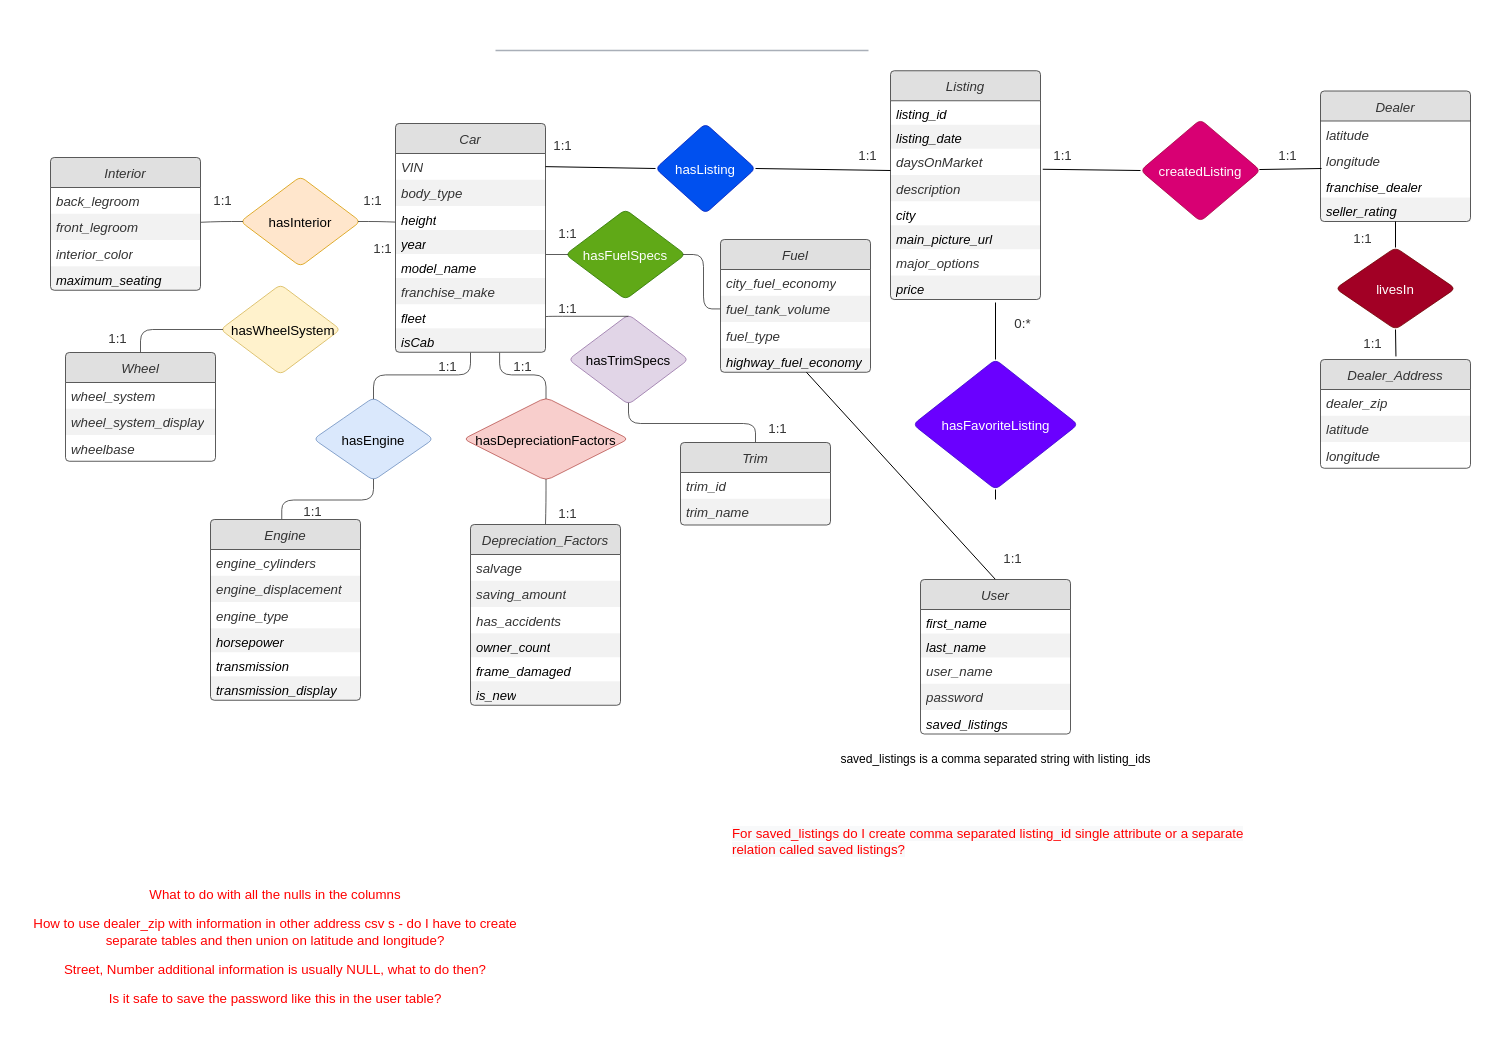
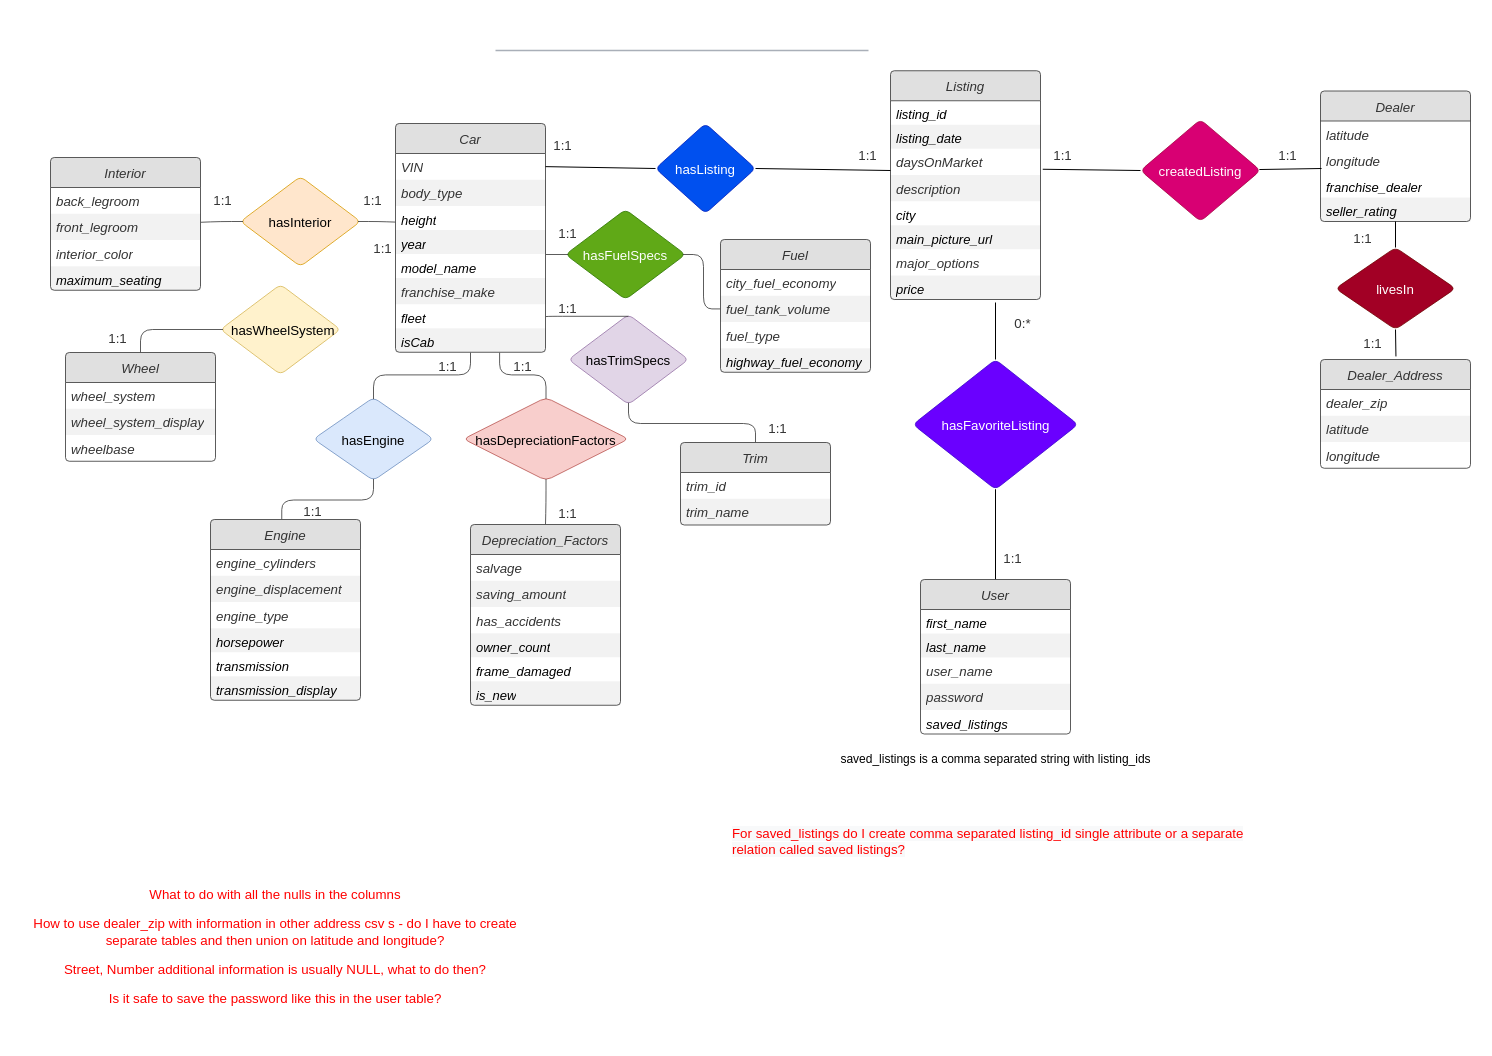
(901, 476) -> (996, 540)
